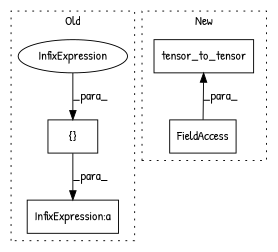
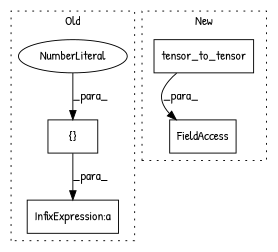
(73, 56) -> (73, 56)
(203, 101) -> (162, 92)
